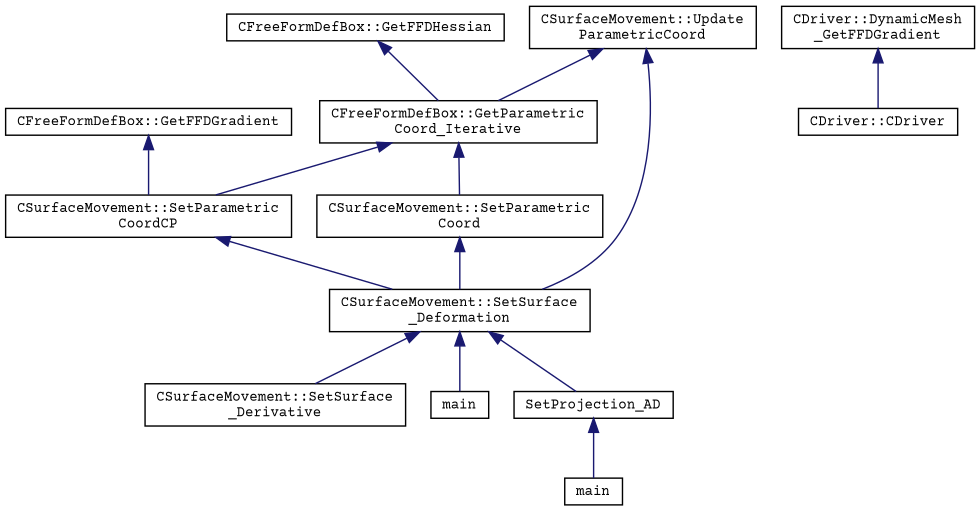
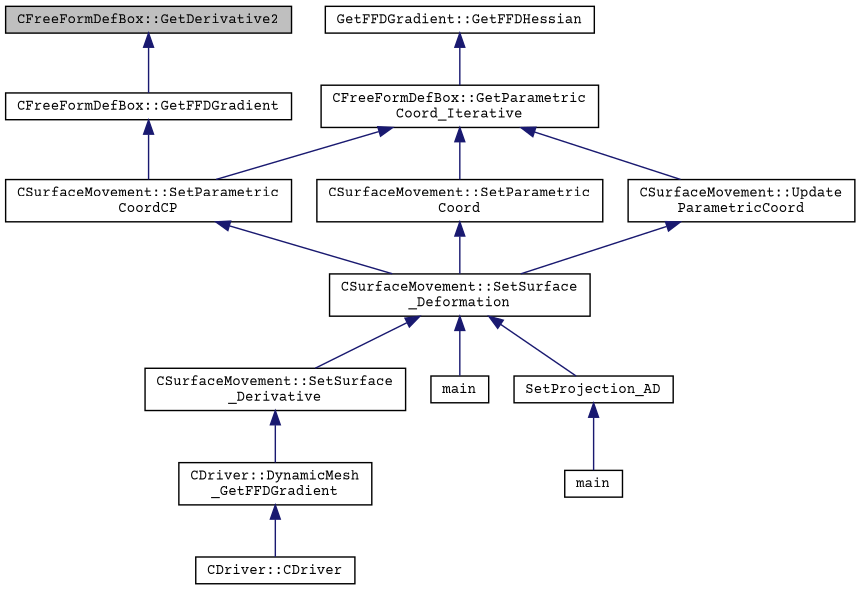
none -> (149, 20)
(365, 27) -> (460, 20)
(544, 78) -> (608, 156)
none -> (275, 444)
